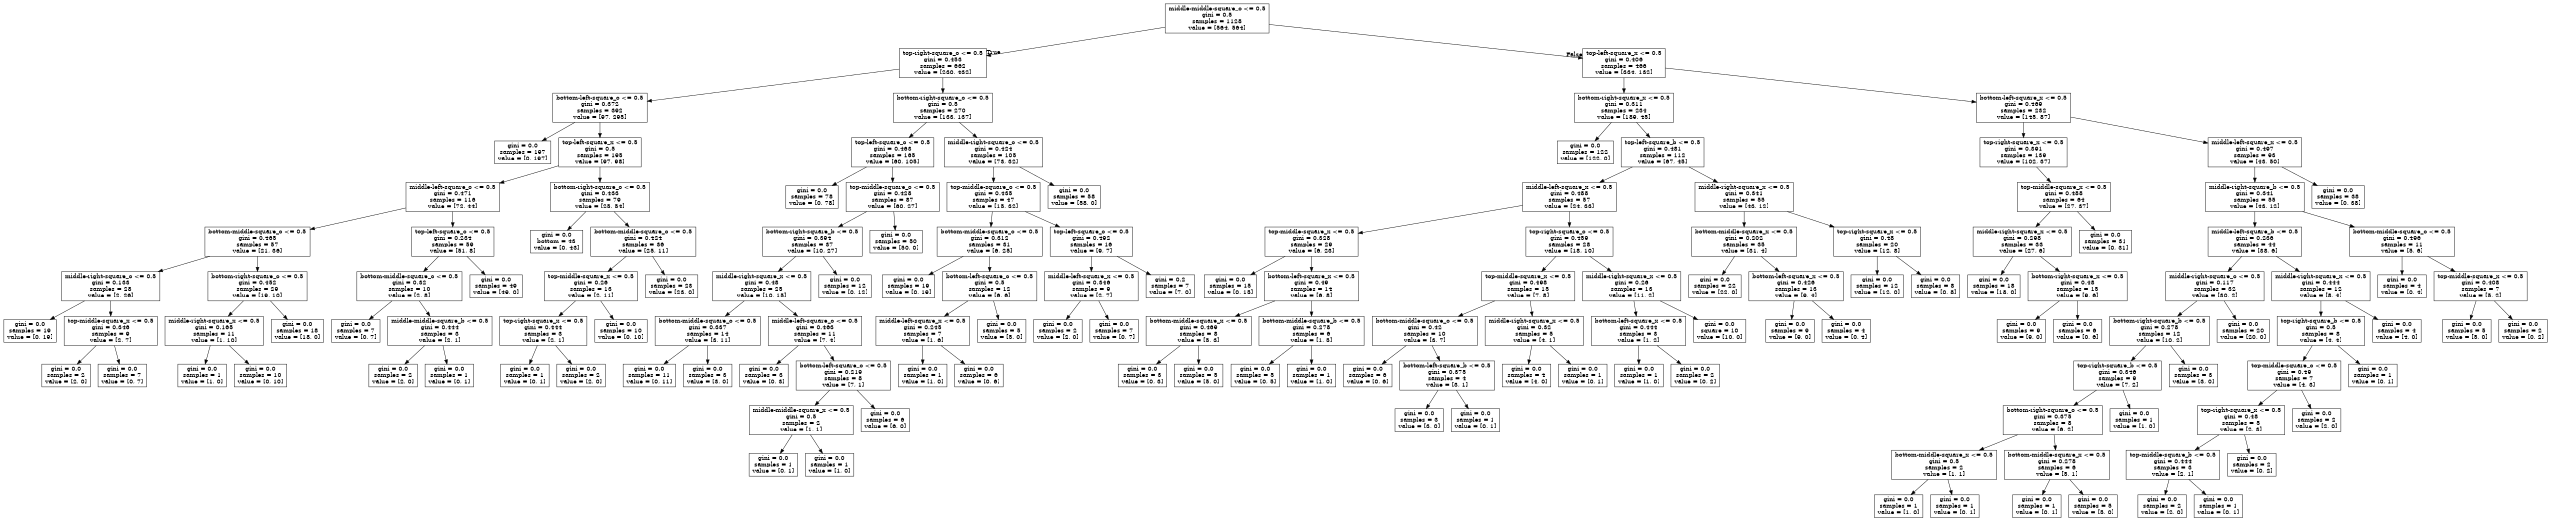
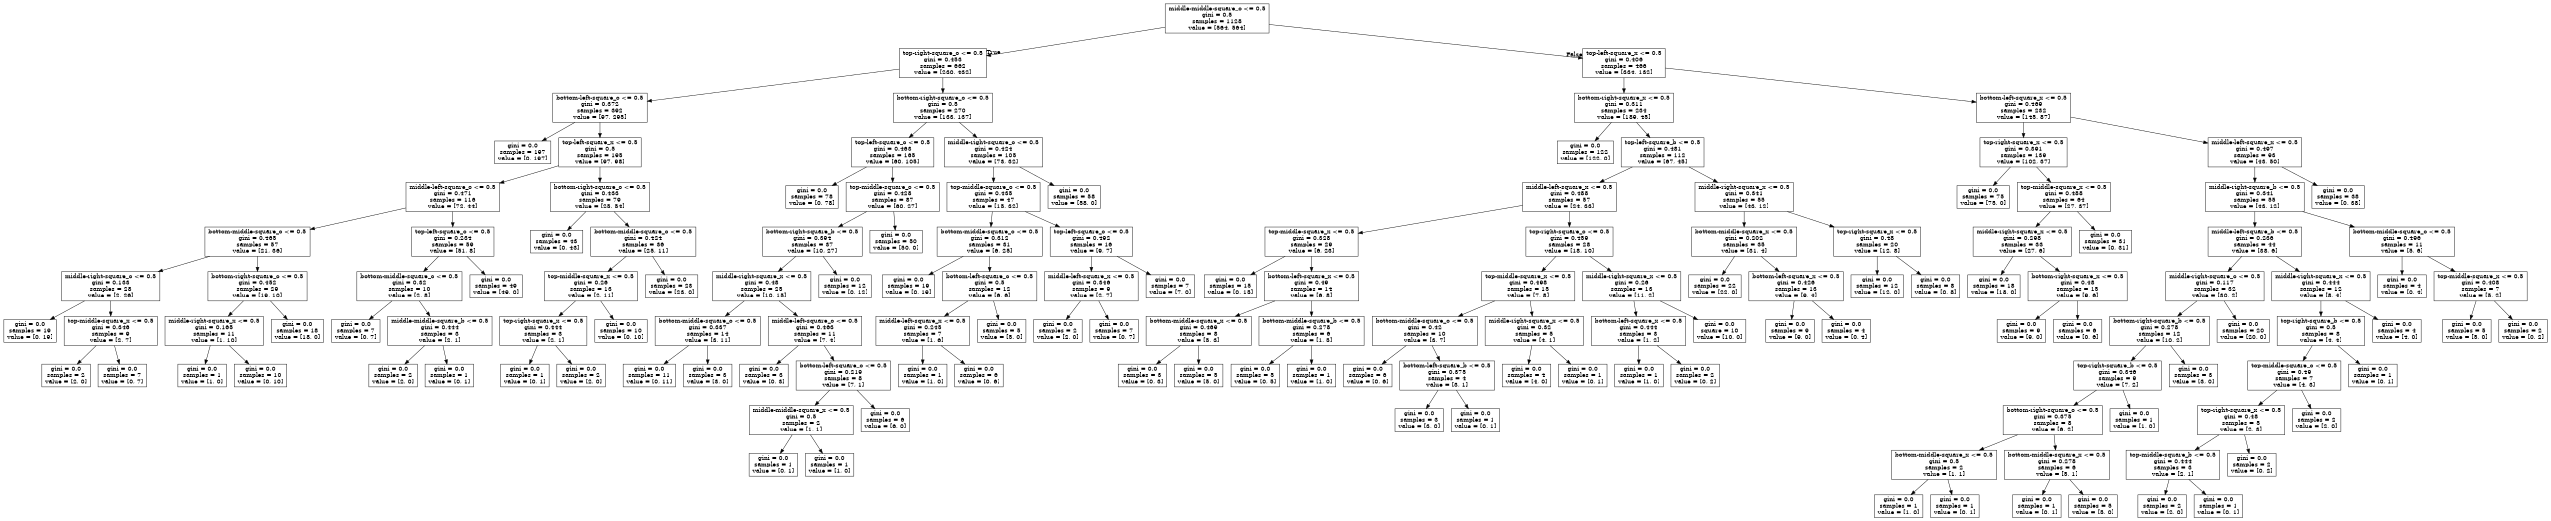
none -> (1983, 197)
(557, 242) -> (557, 242)
(1170, 286) -> (1170, 286)
